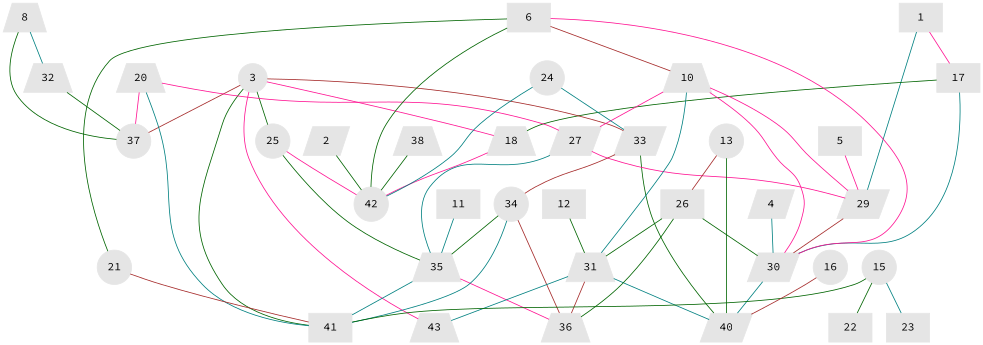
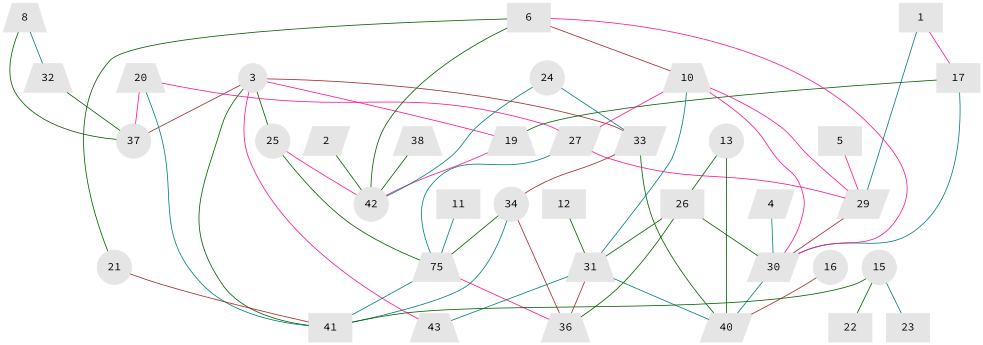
(511, 141) -> (511, 141)
(706, 171) -> (706, 171)
(437, 267) -> (437, 267)
